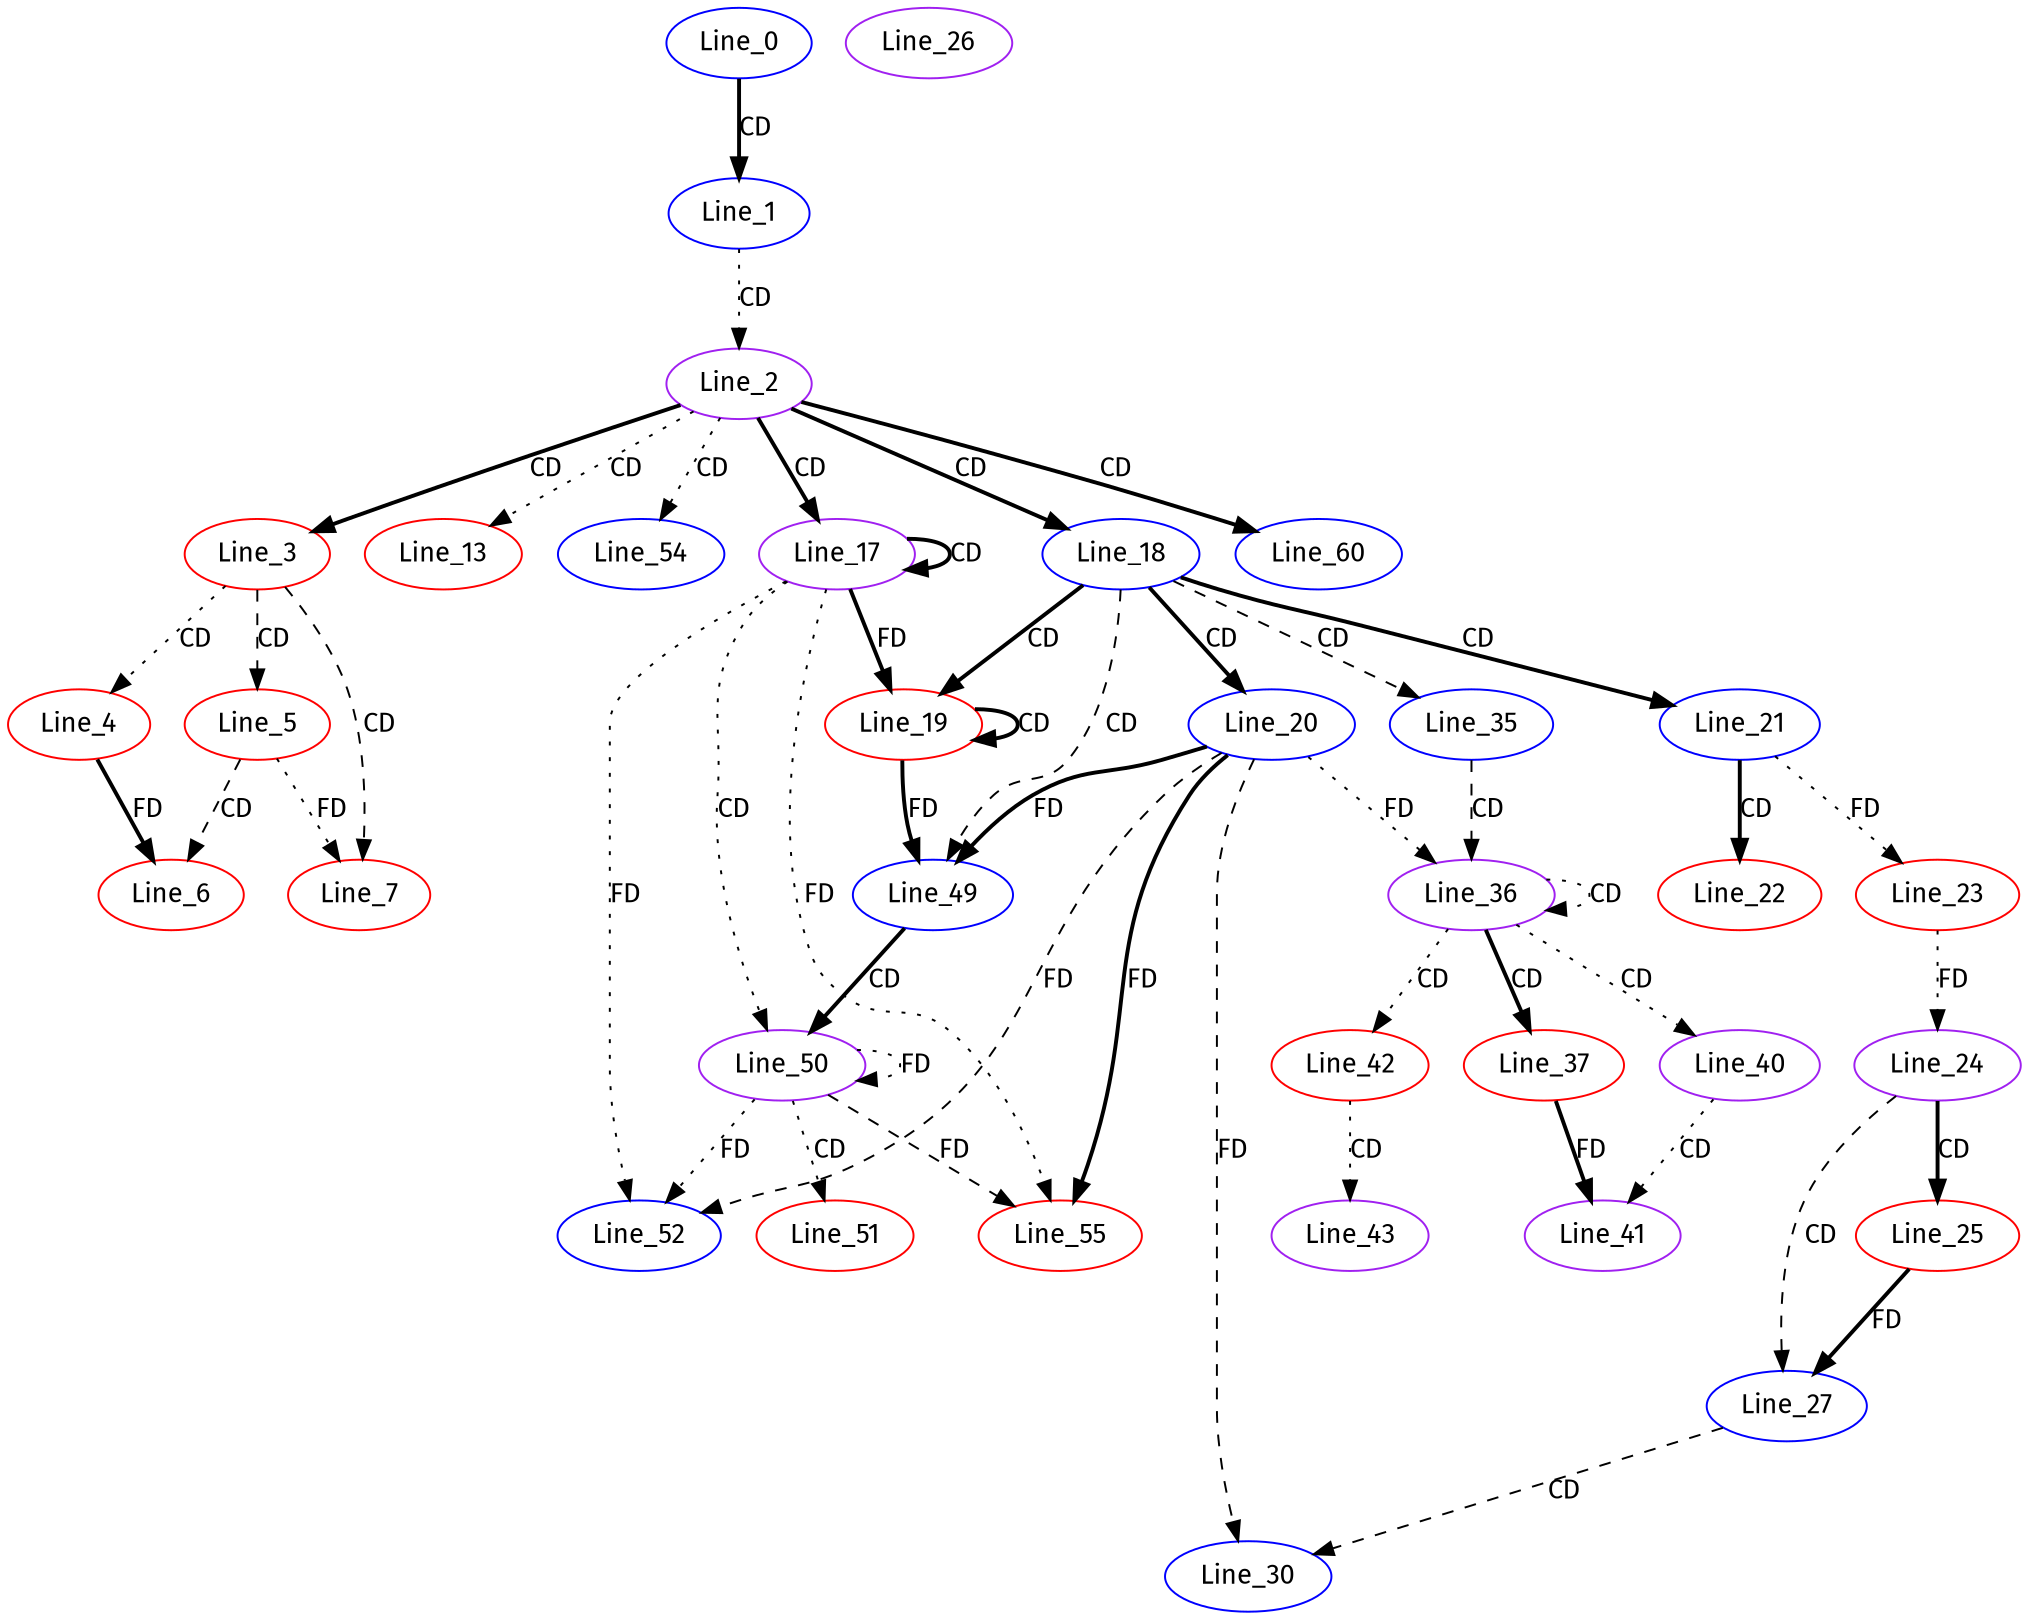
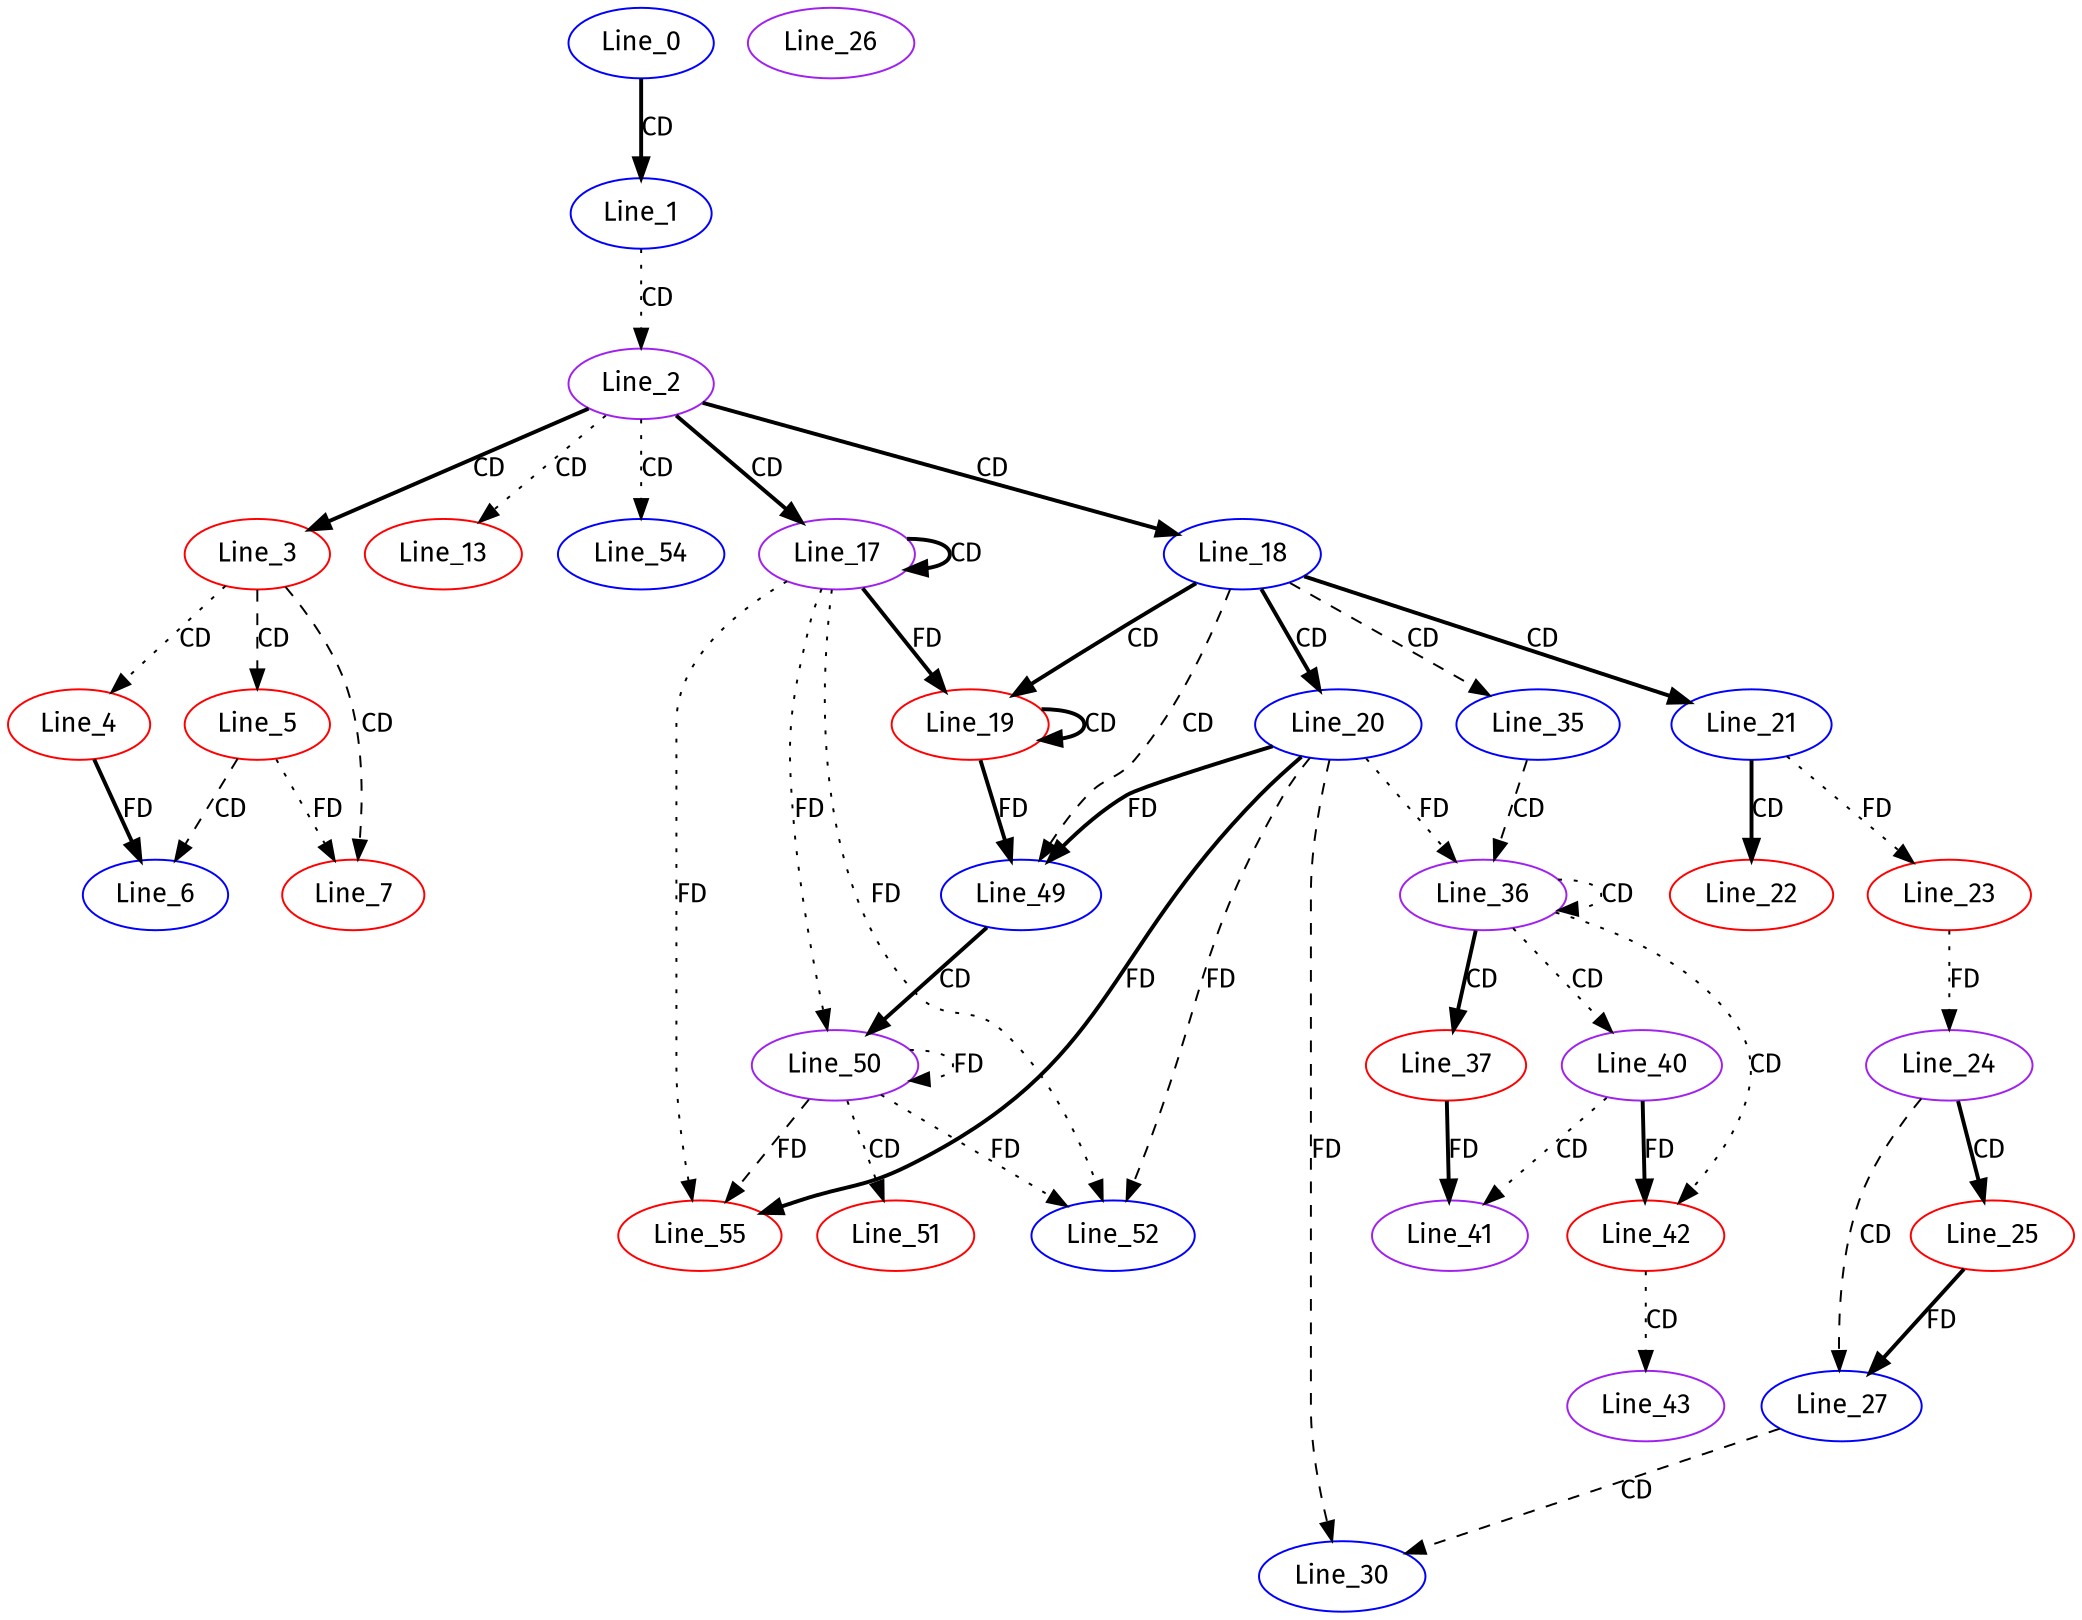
(1319, 554) -> none
(734, 810) -> (810, 810)
(171, 895) -> (155, 895)
none -> (1644, 1141)
